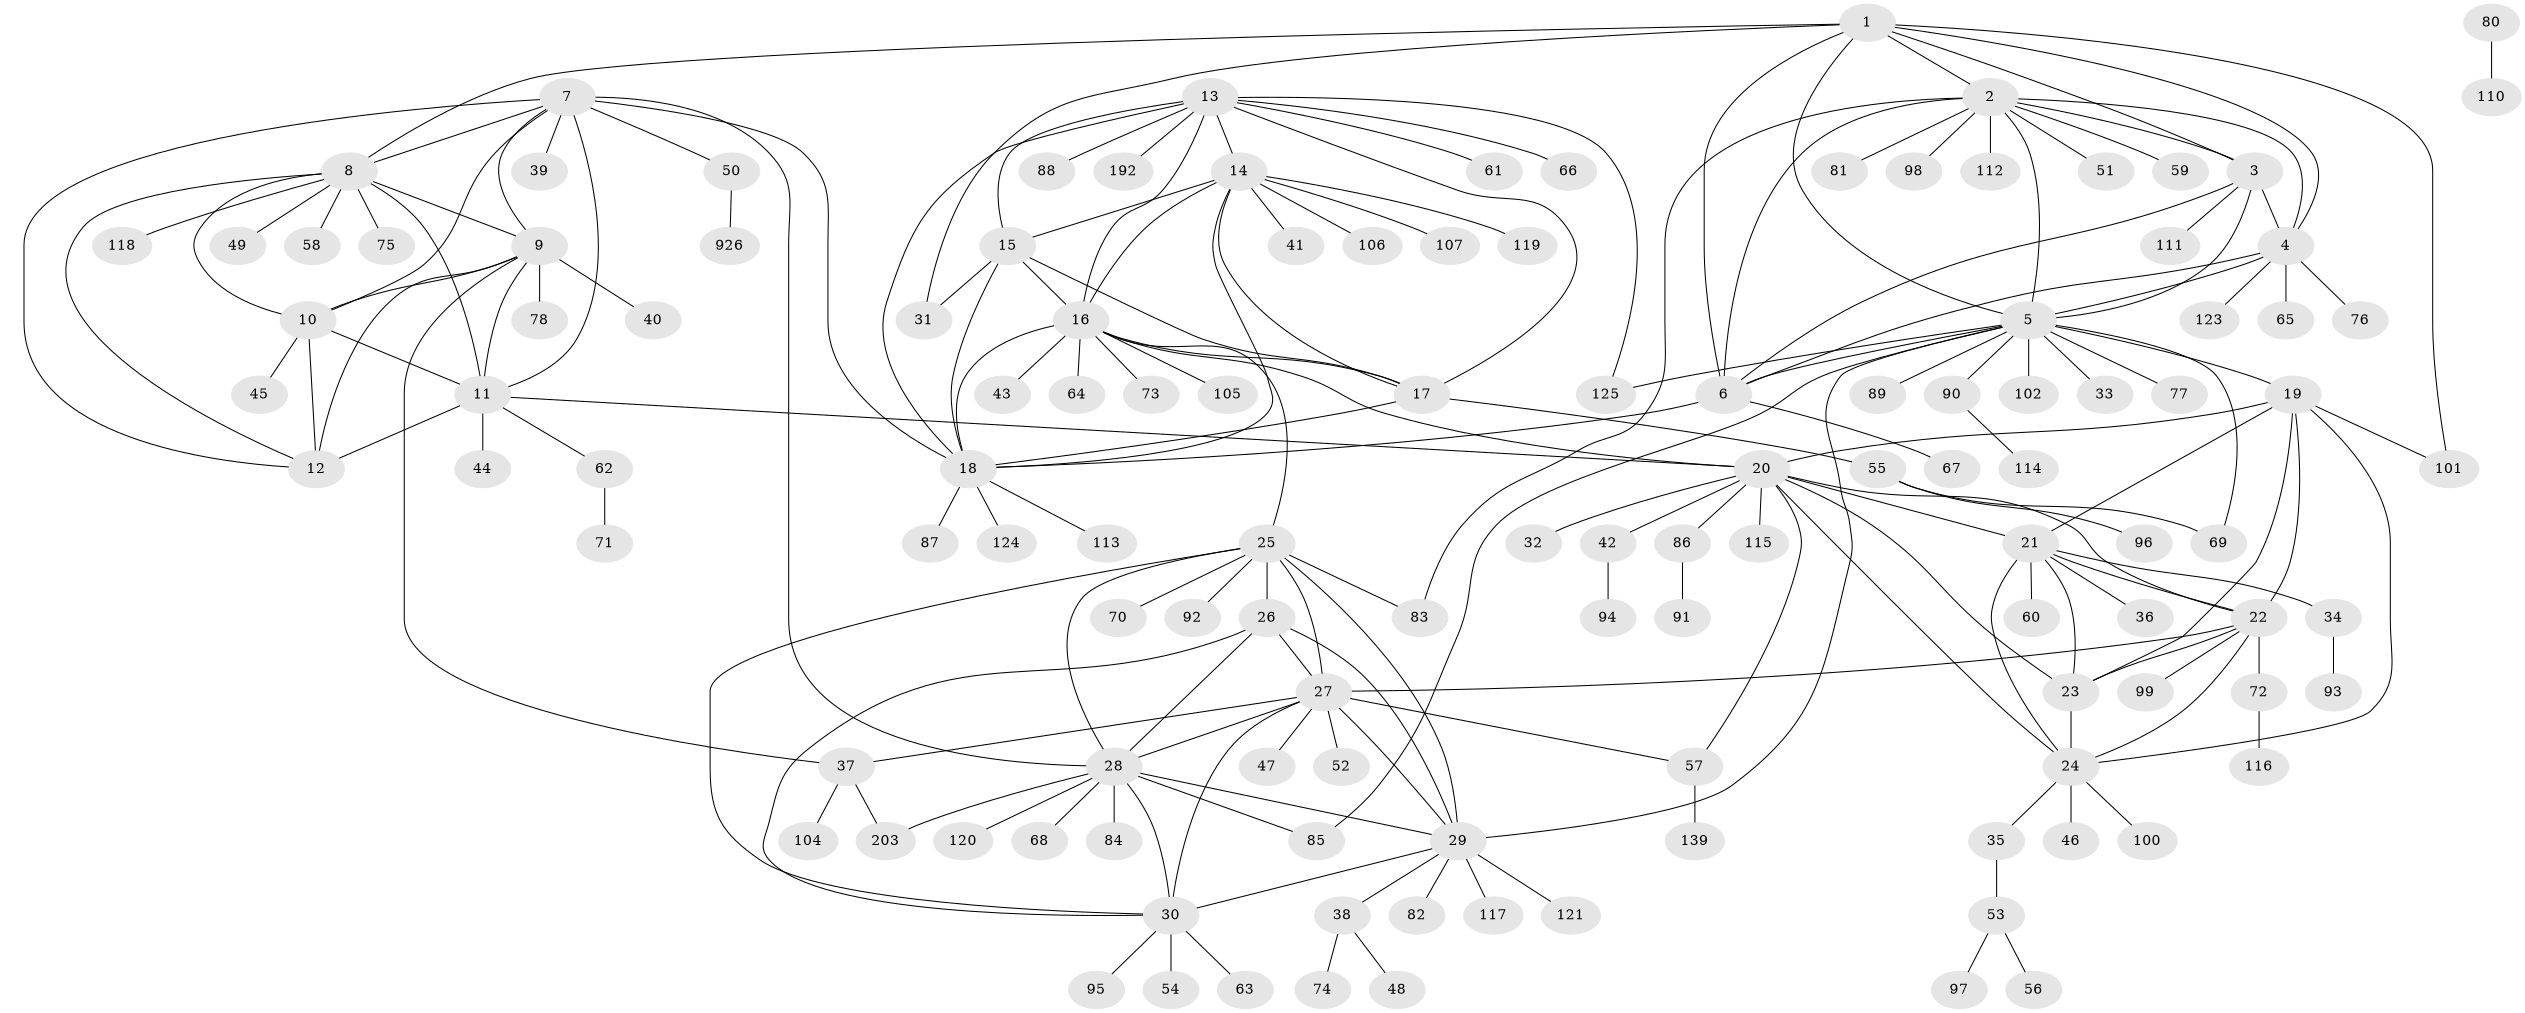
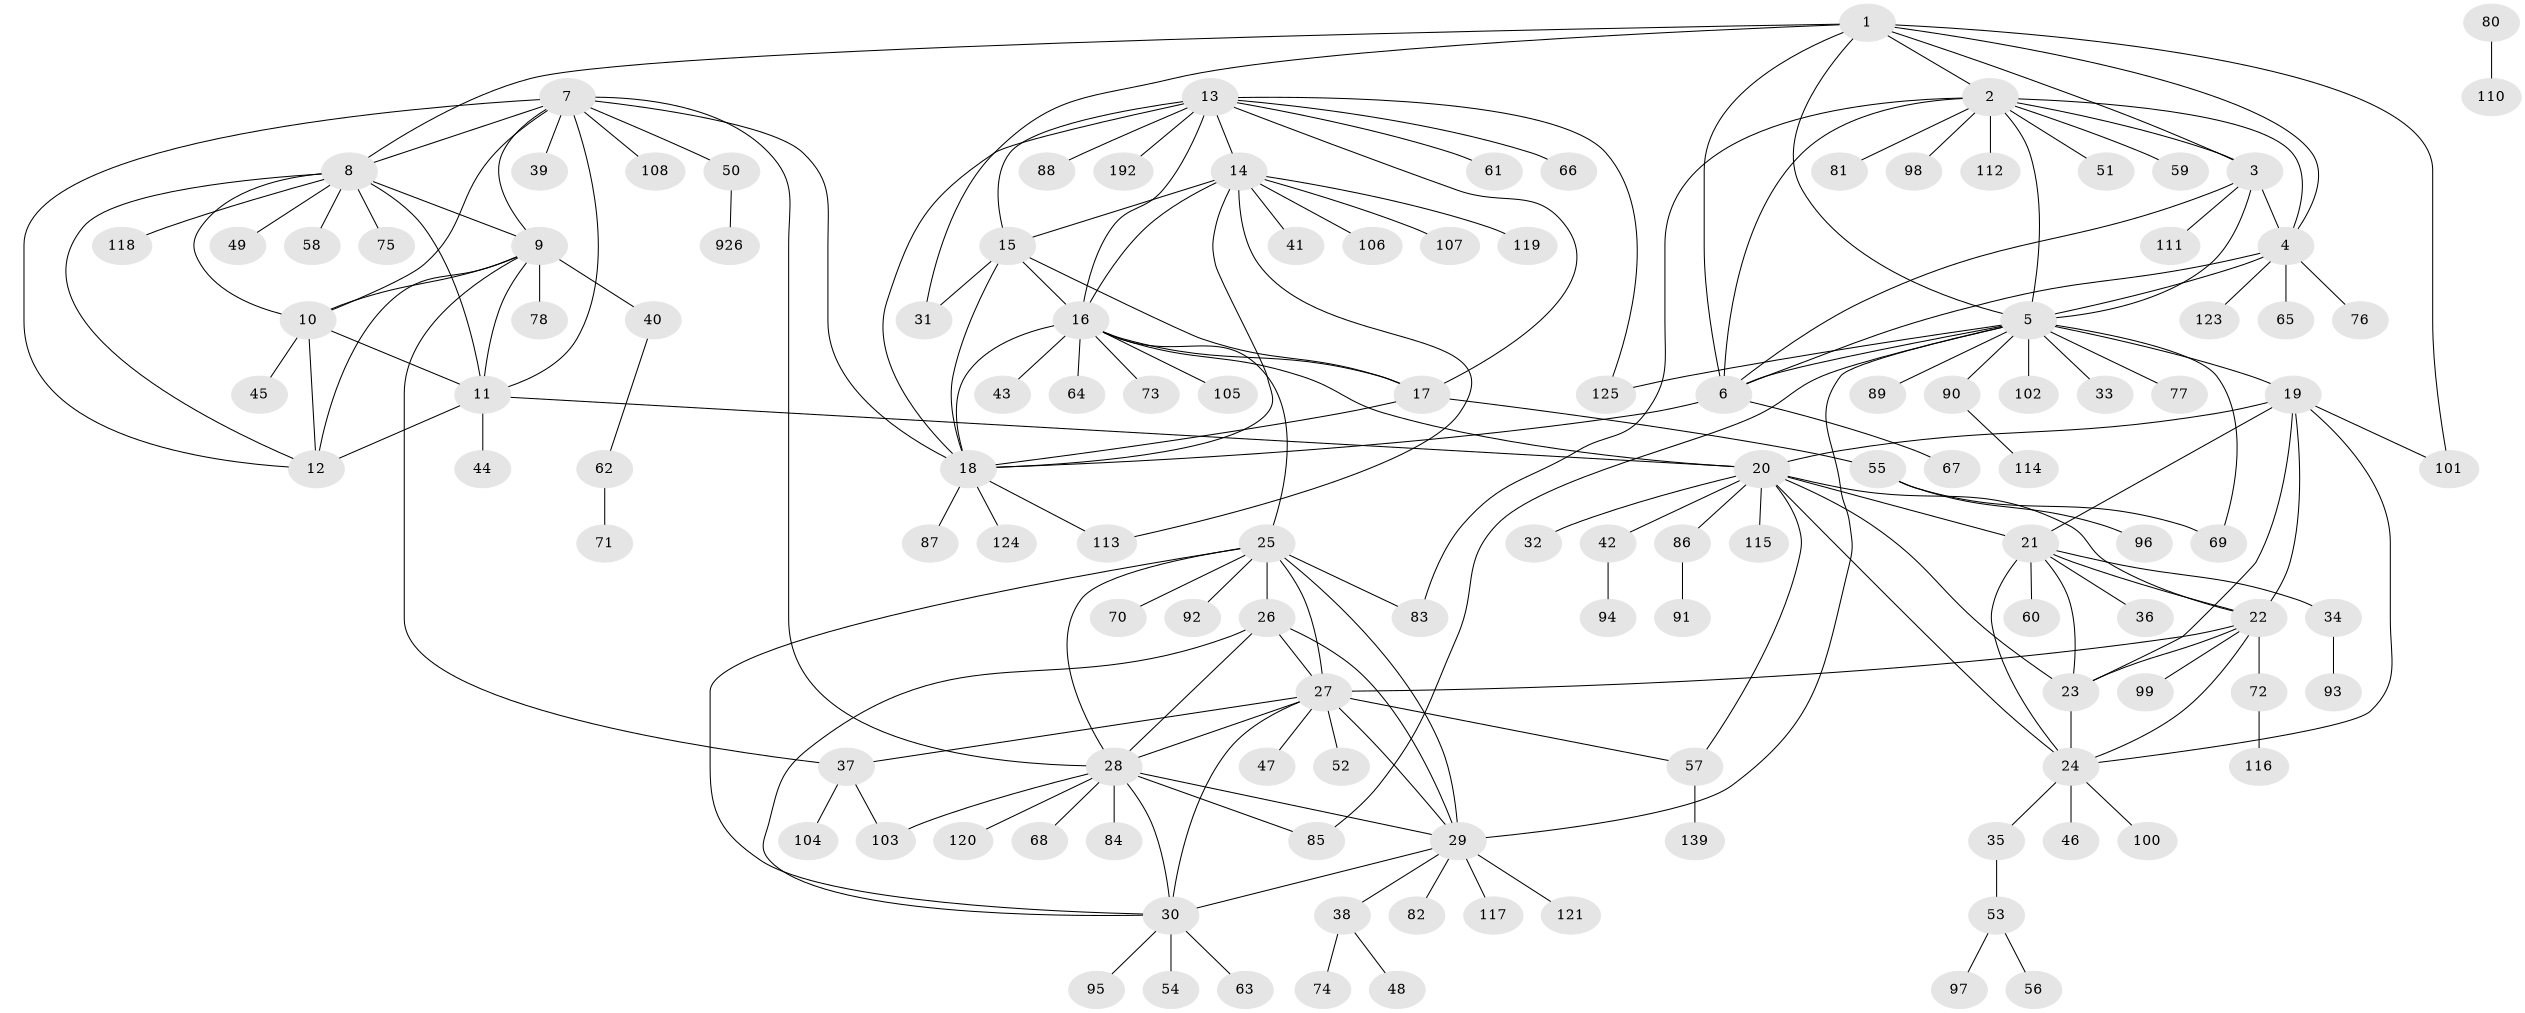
none -> (655, 172)
(1269, 317) -> (1461, 408)
(544, 432) -> (629, 395)
(886, 841) -> (886, 841)
